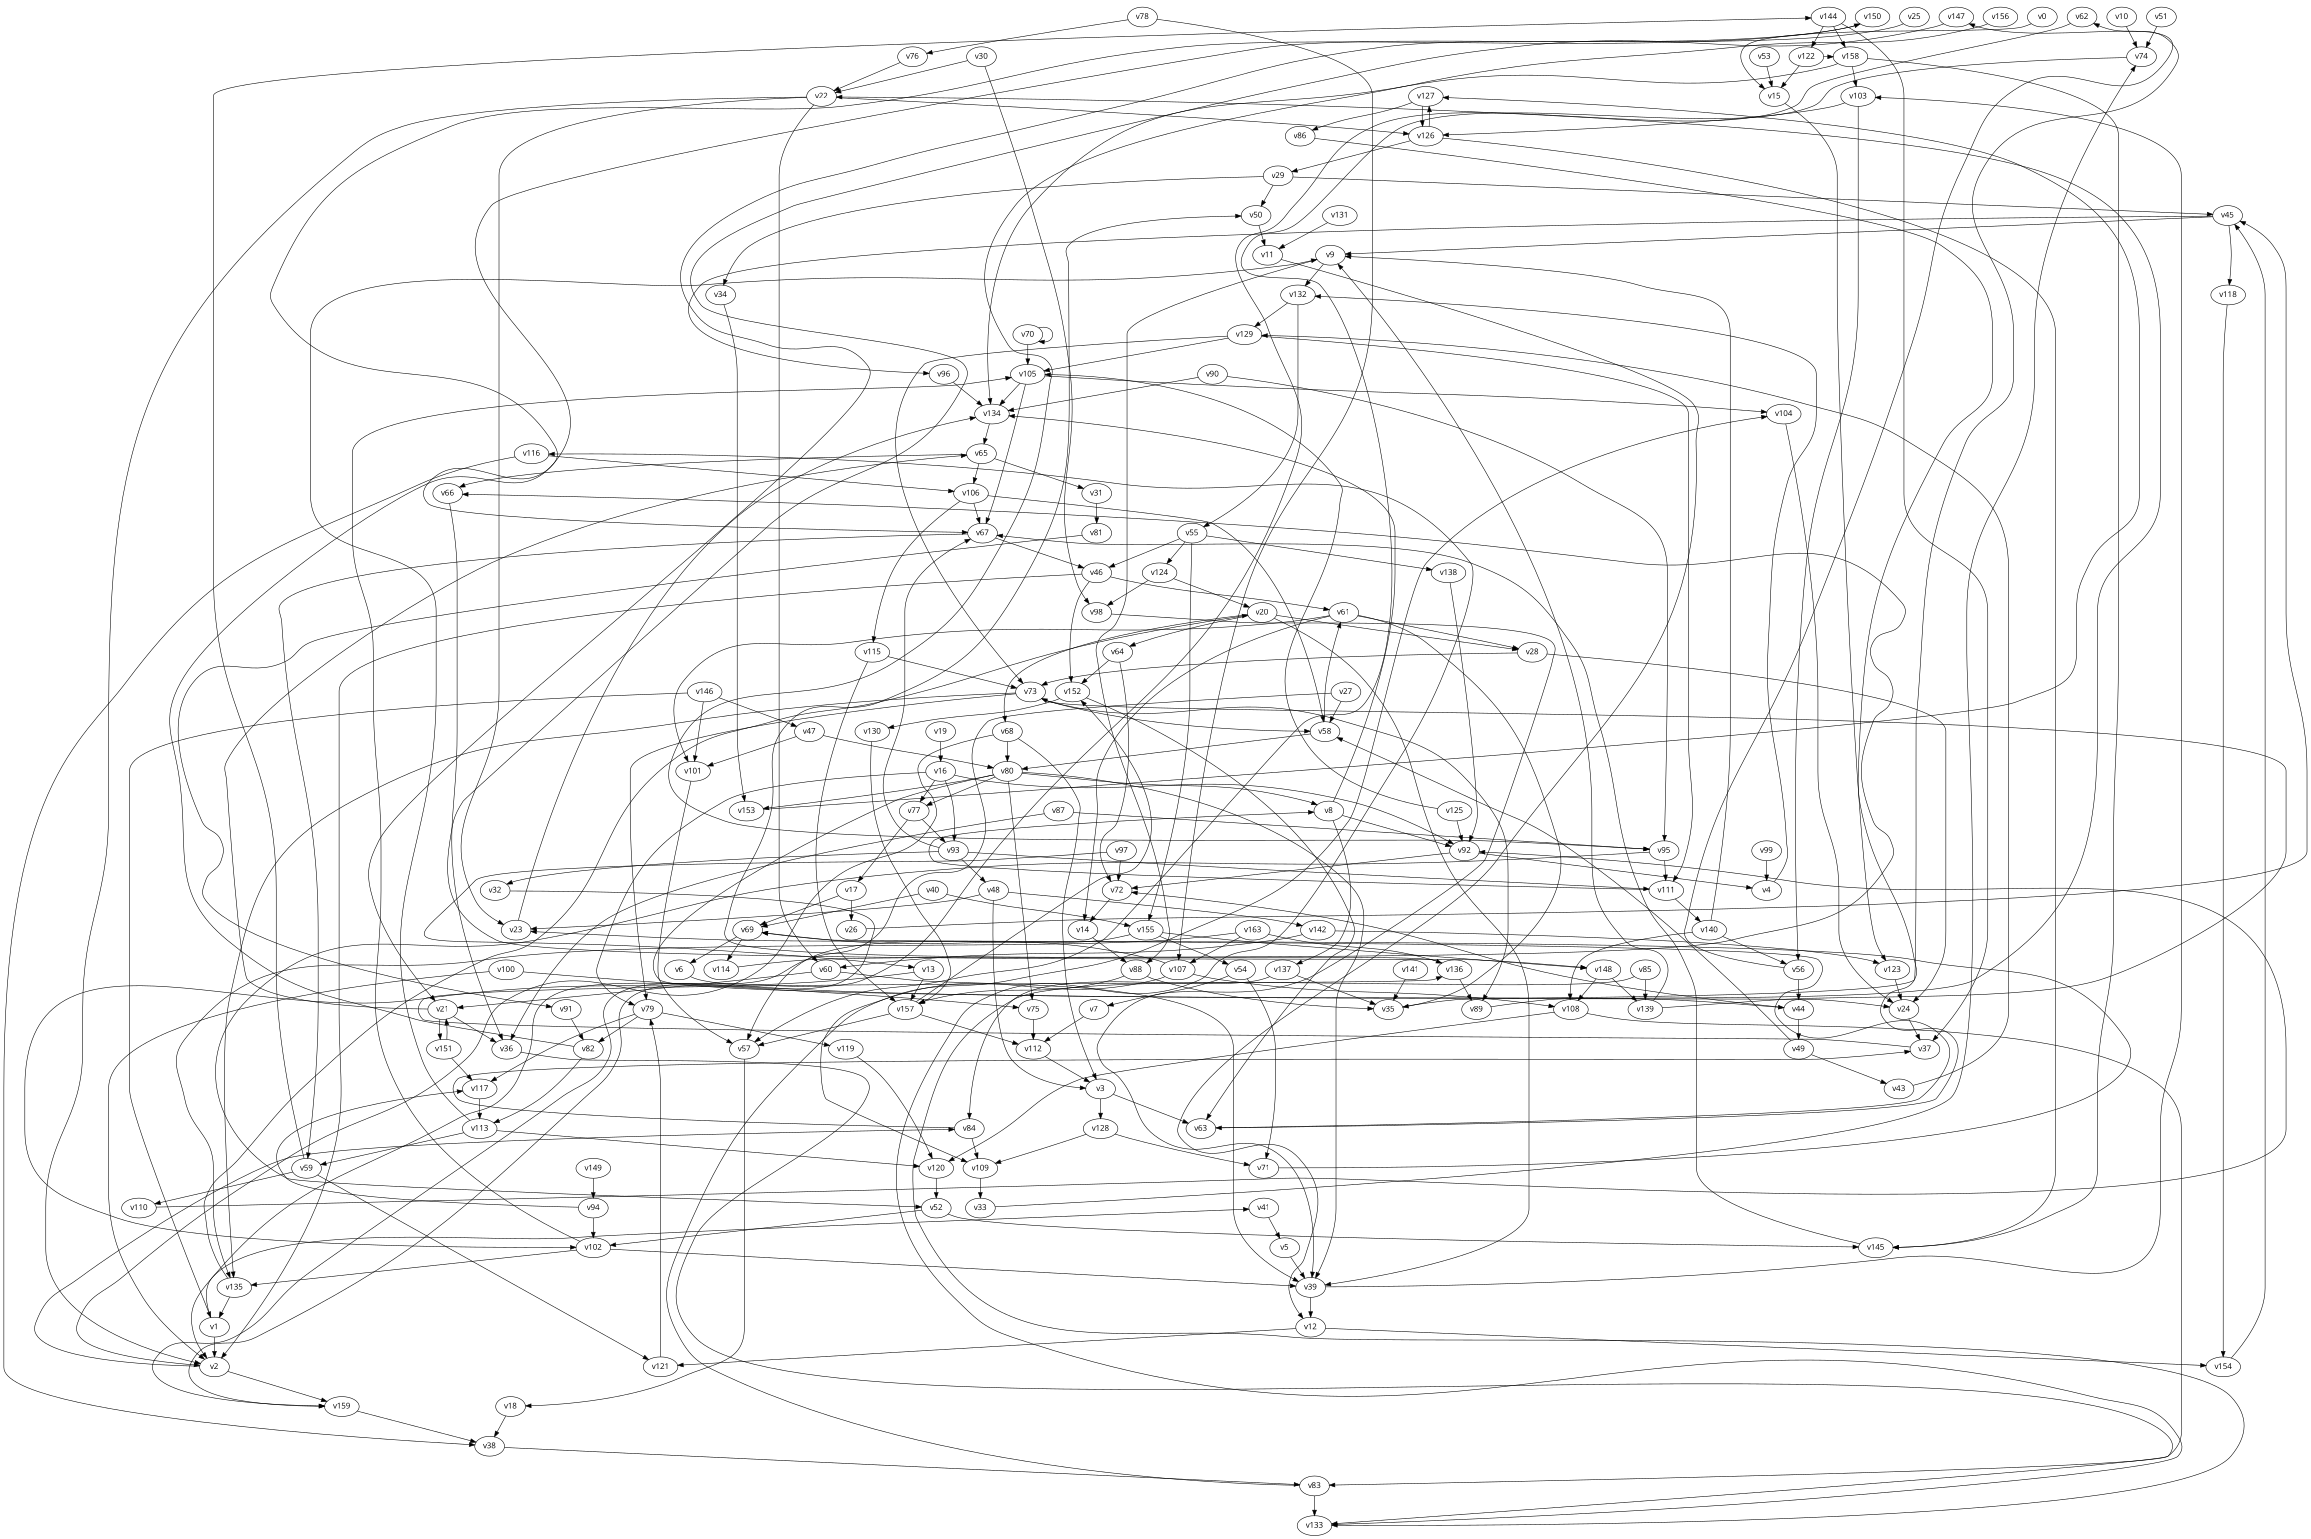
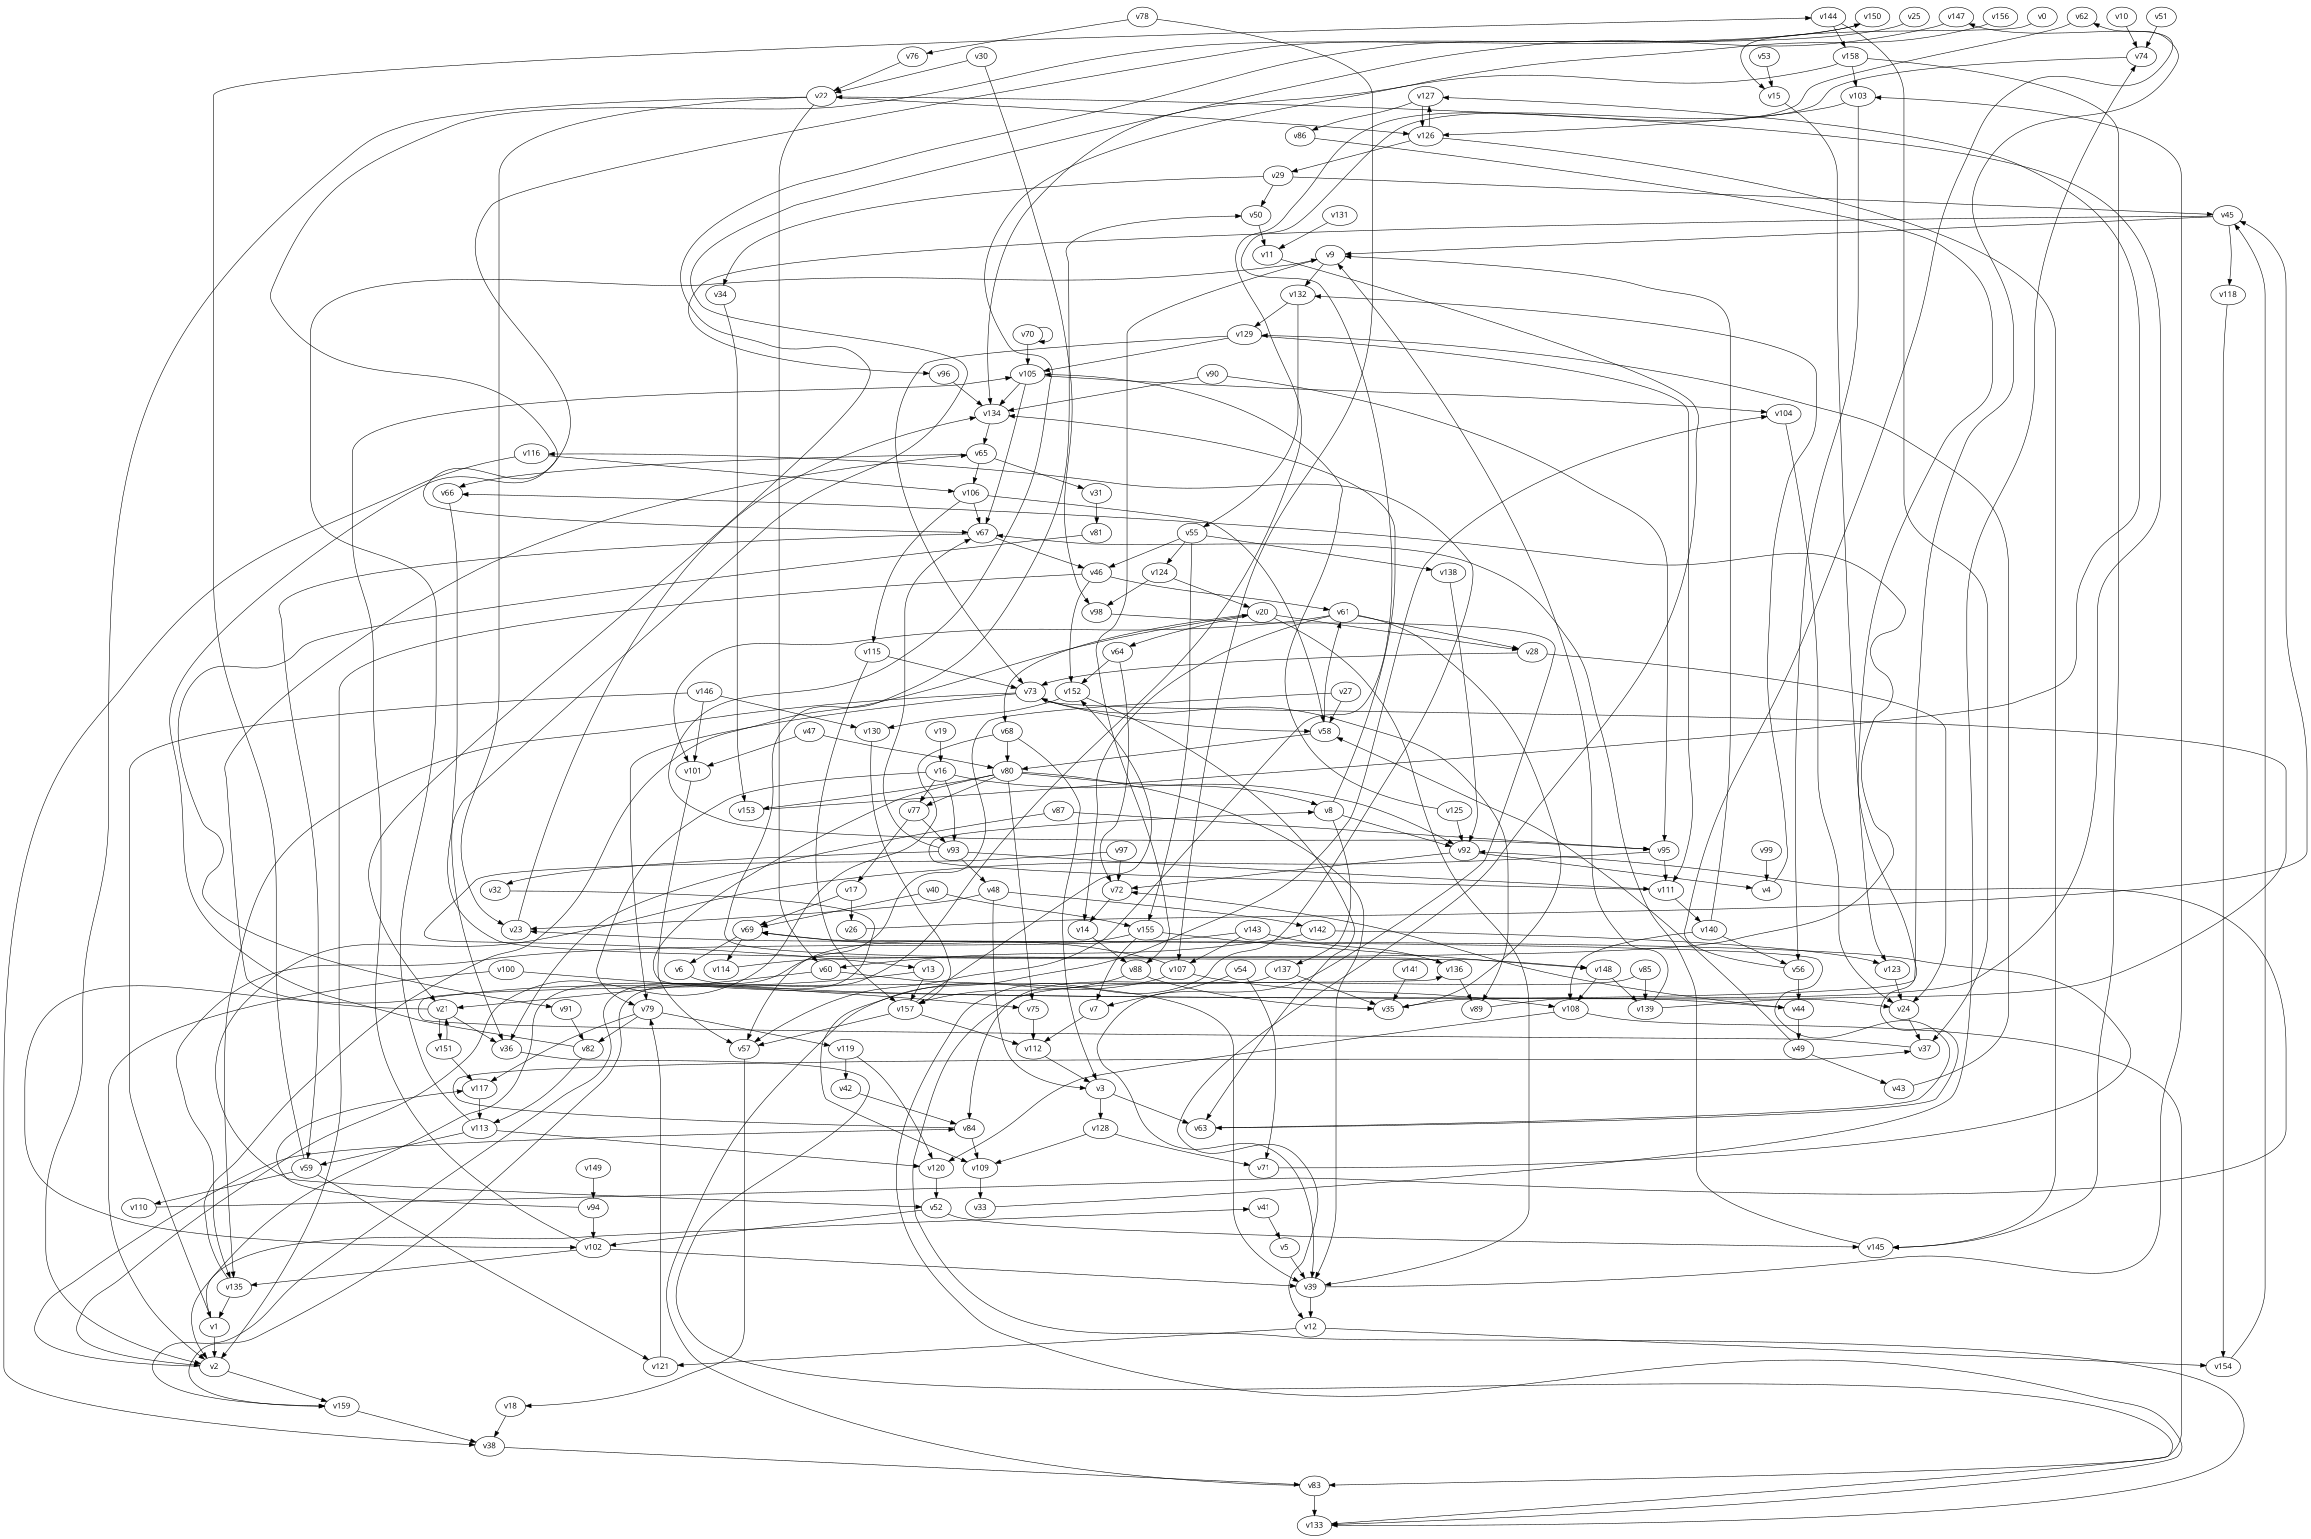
(1806, 57) -> none
(750, 709) -> (789, 712)
(1253, 930) -> (1253, 930)
(1198, 952) -> (1113, 964)
none -> (846, 1089)
